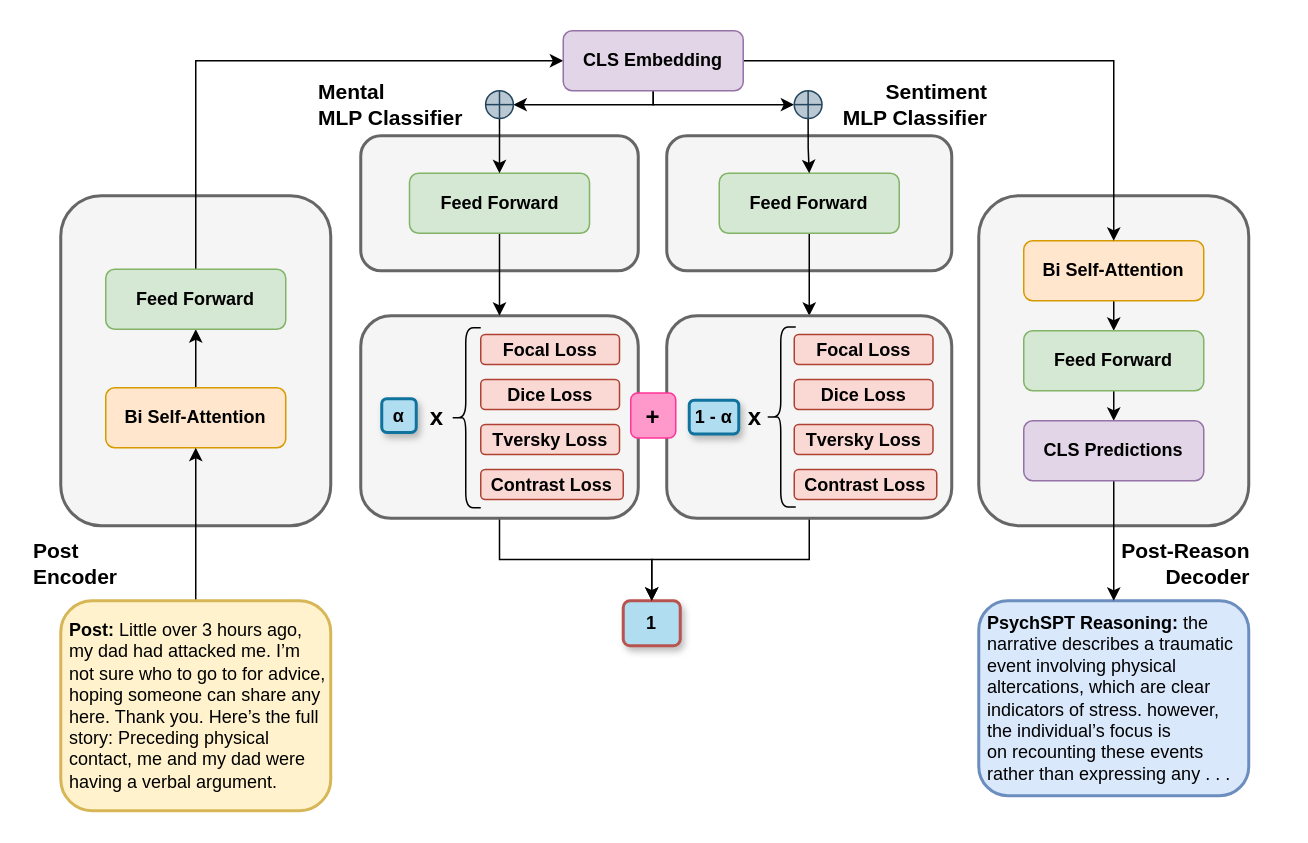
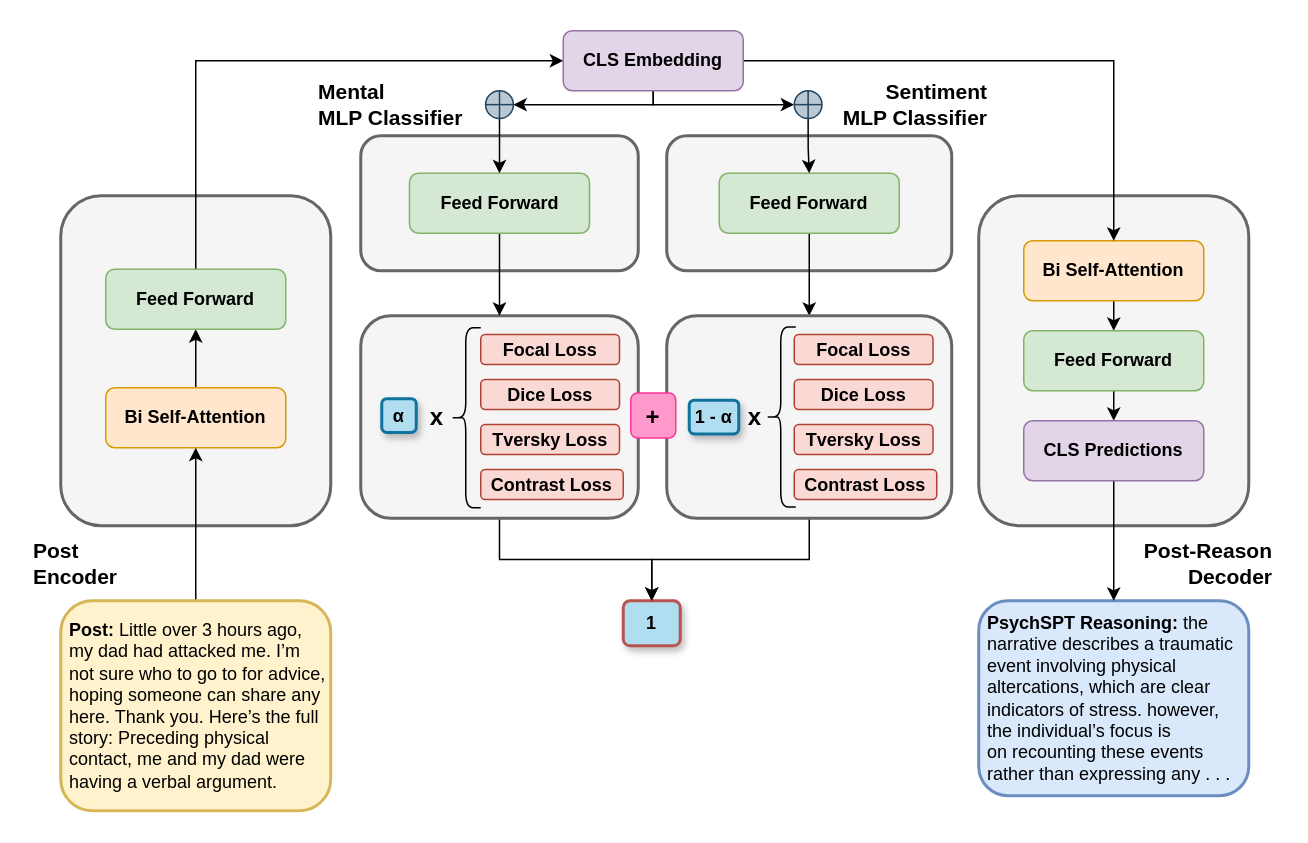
(1156, 563) -> (1178, 563)
